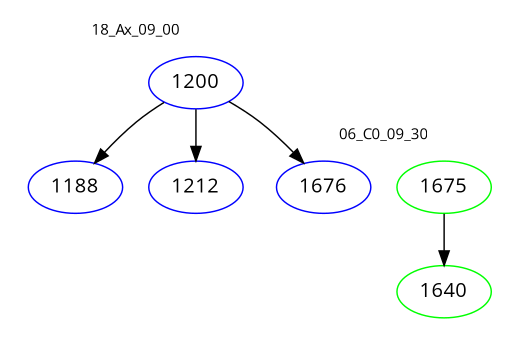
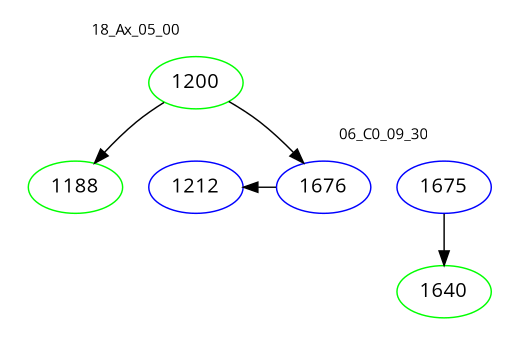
(136, 31) -> (136, 31)
(196, 83) -> (196, 83)
(196, 128) -> (267, 187)
(75, 187) -> (75, 187)
(444, 187) -> (444, 187)
